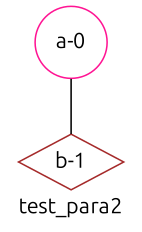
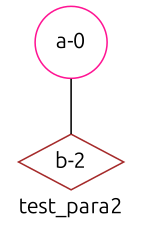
(71, 162) -> (71, 162)
